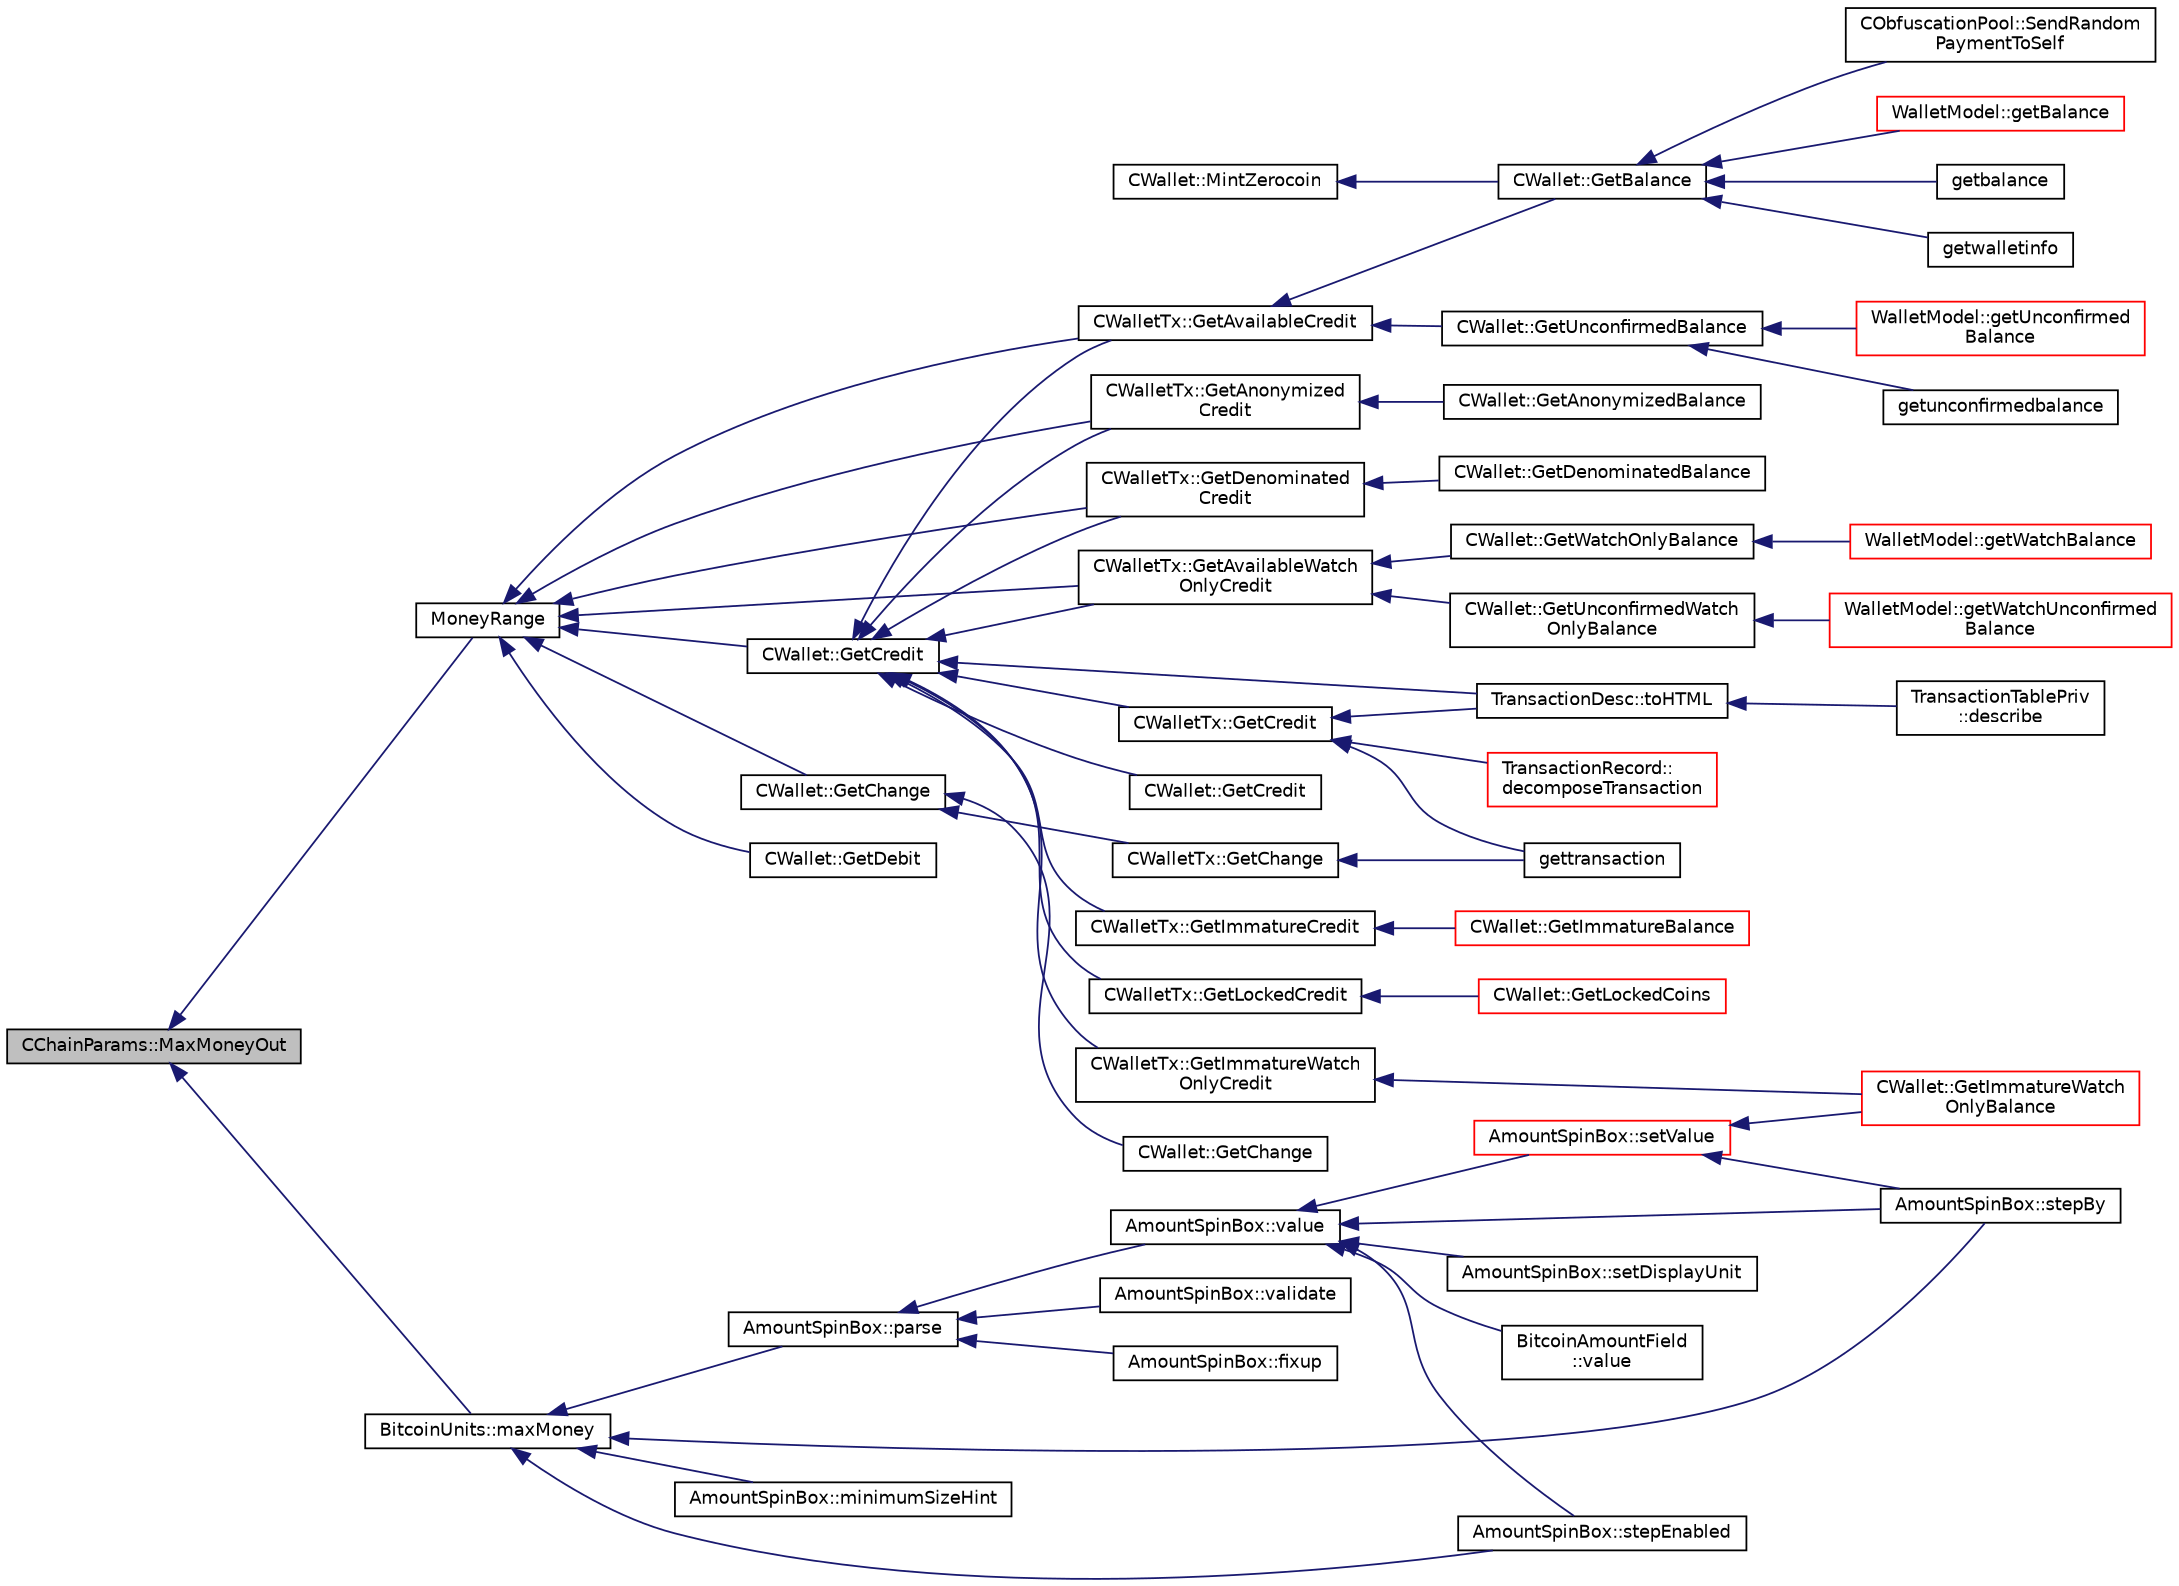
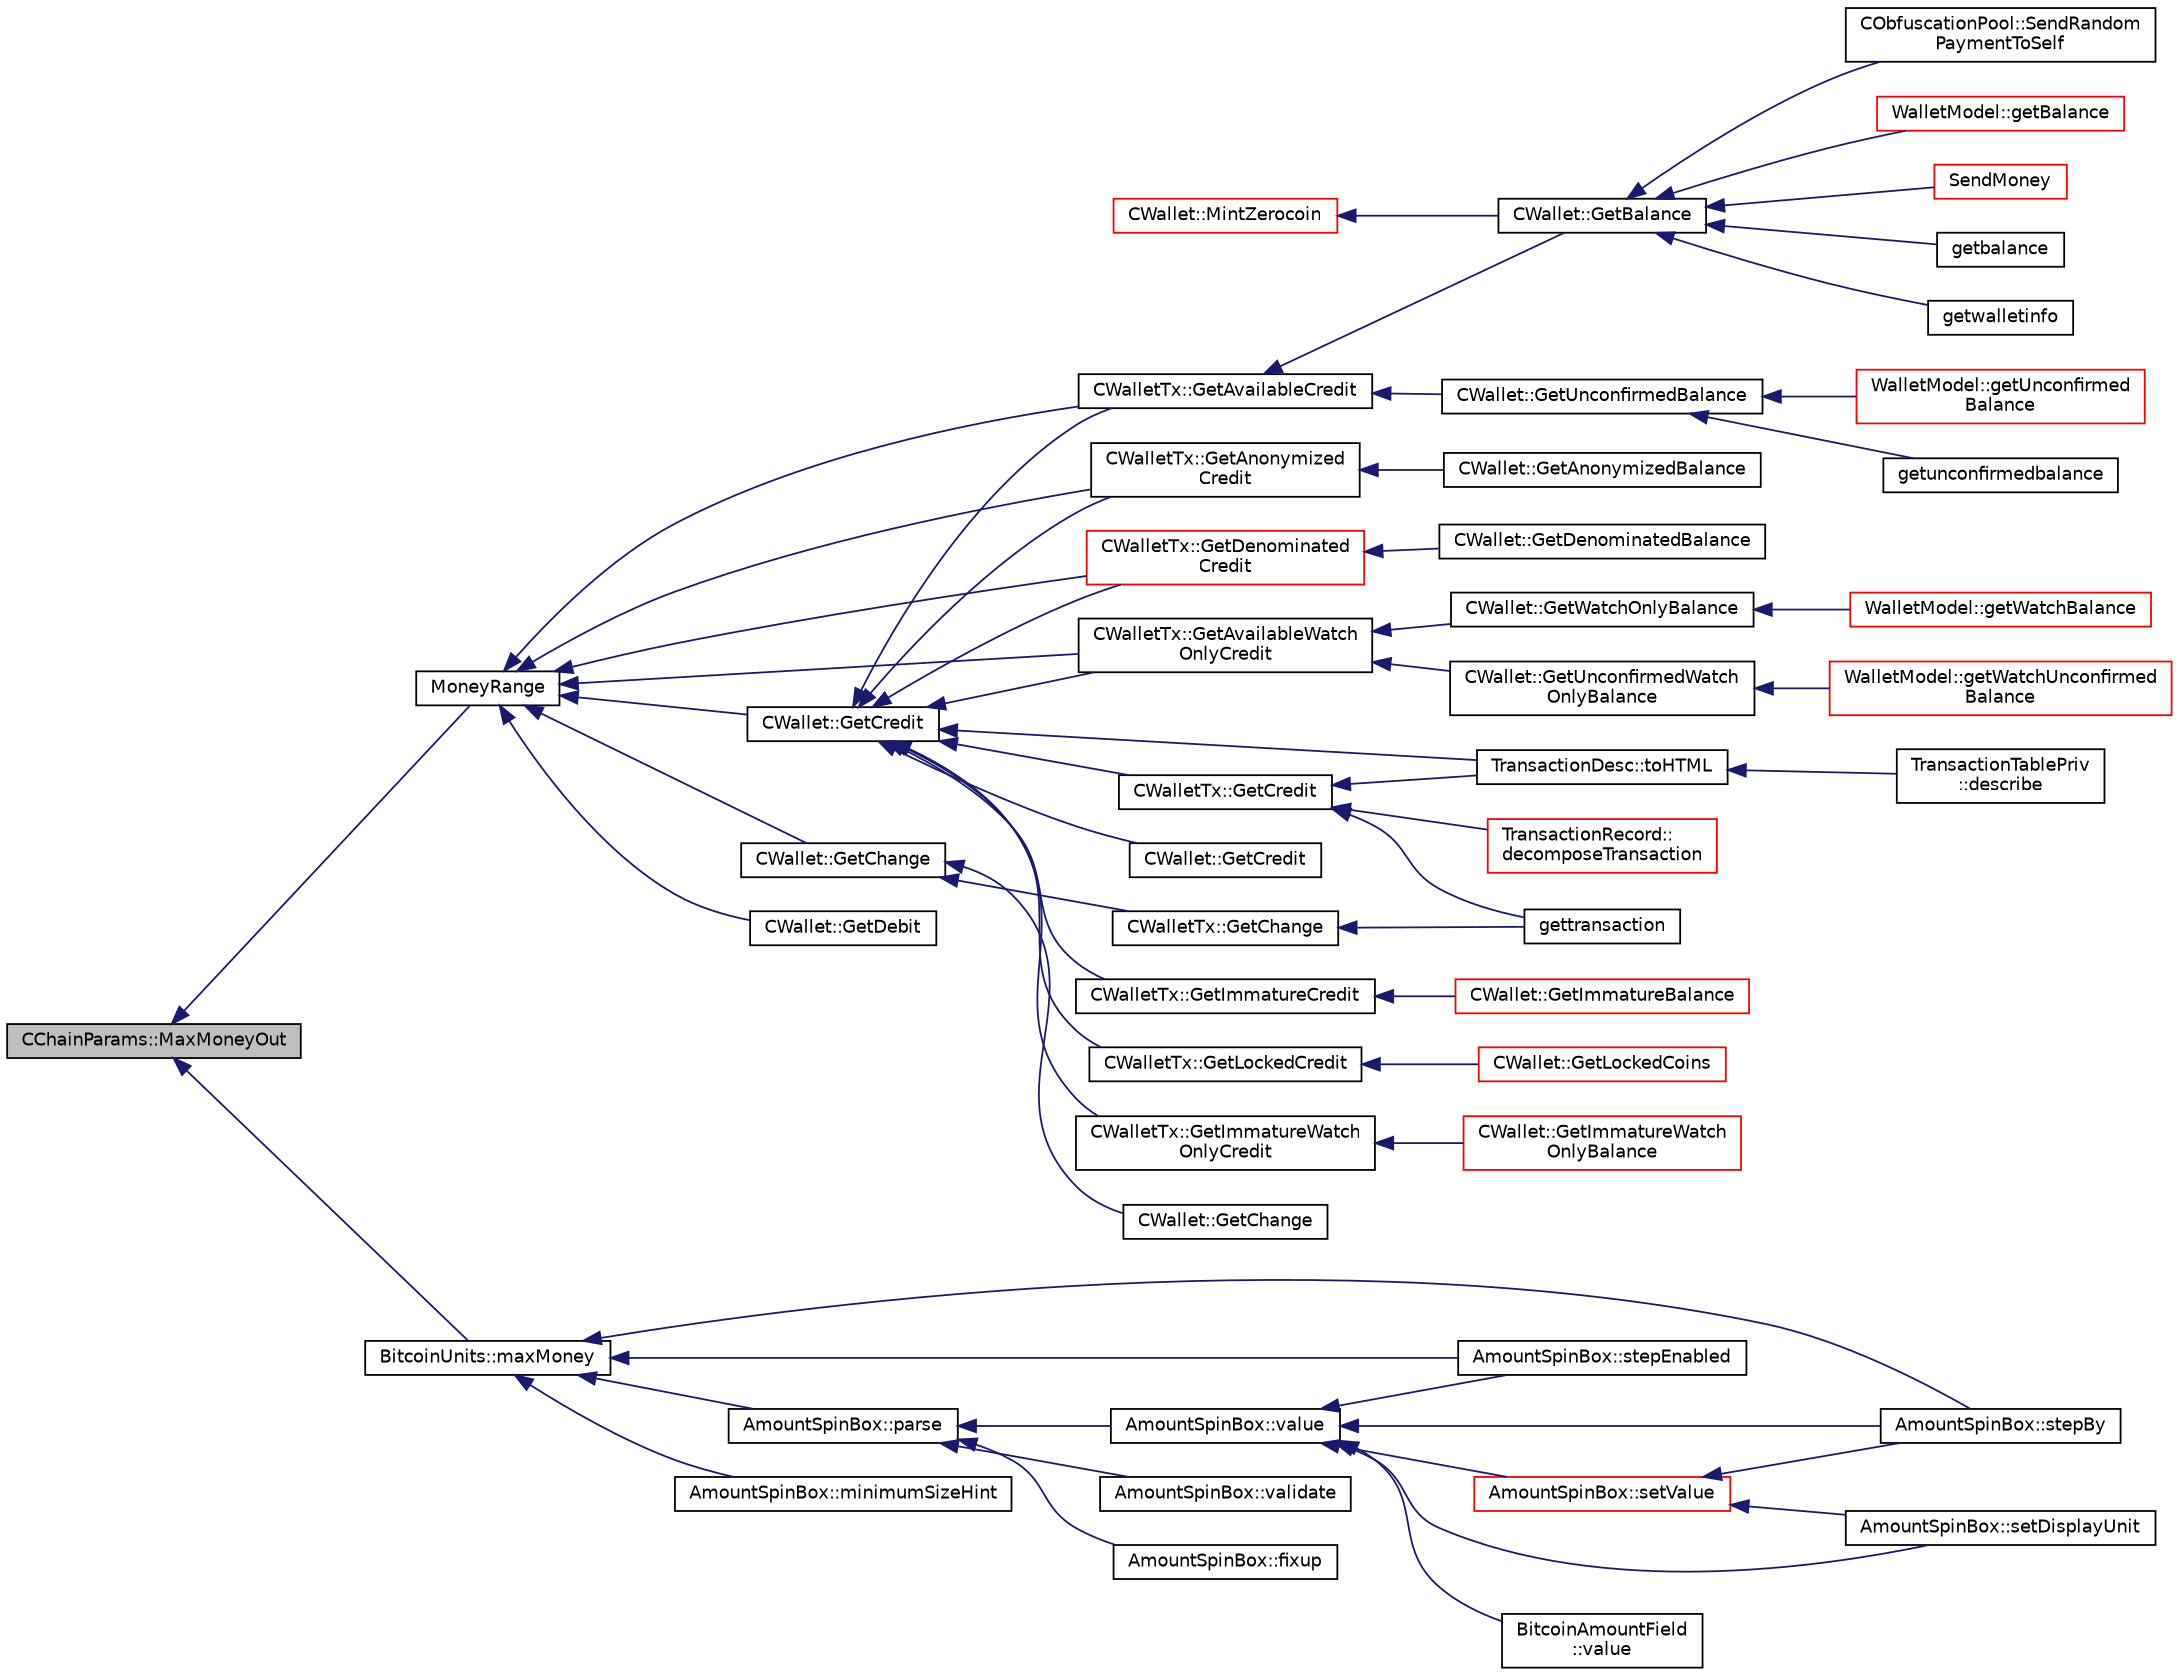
(1225, 182) -> (1225, 216)
none -> (2001, 182)
(1225, 490) -> (1225, 558)
(1805, 1118) -> (1797, 1511)
